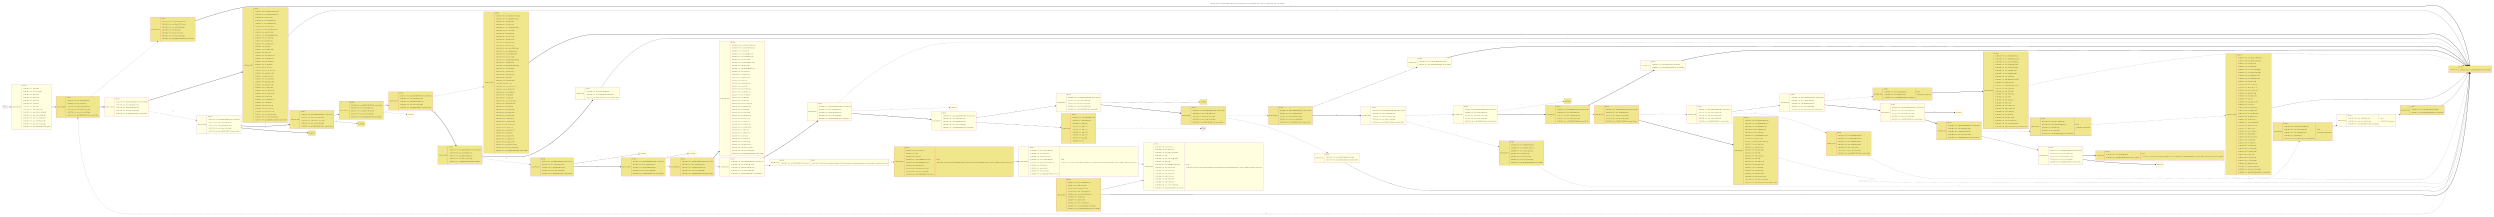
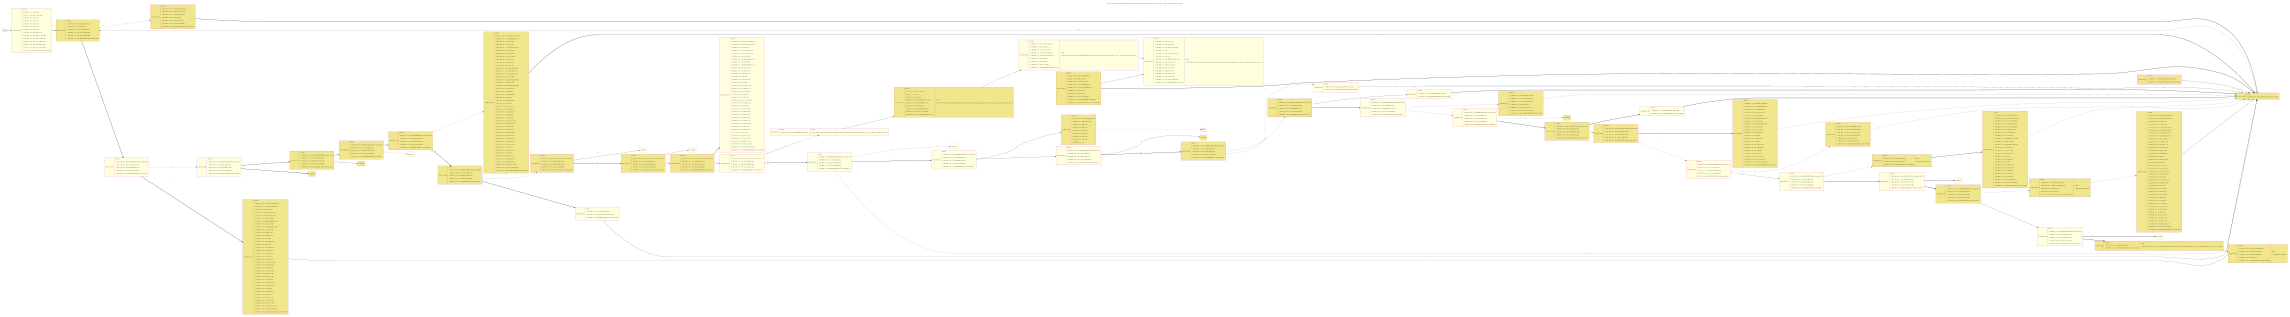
(2366, 120) -> none
